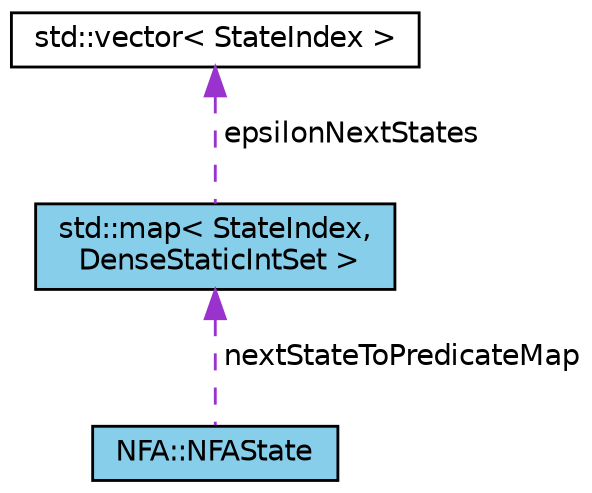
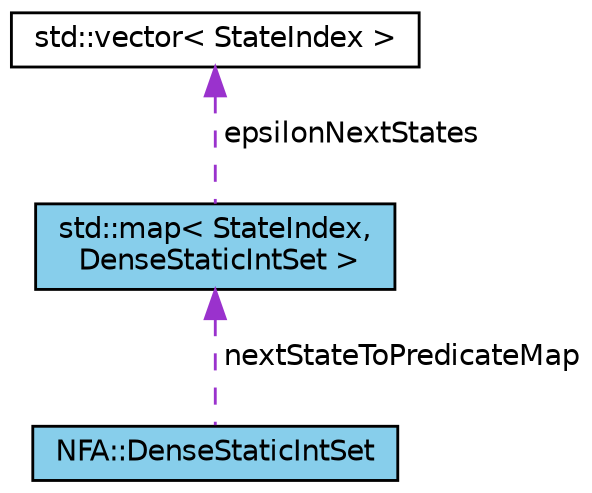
(215, 453) -> (215, 453)
